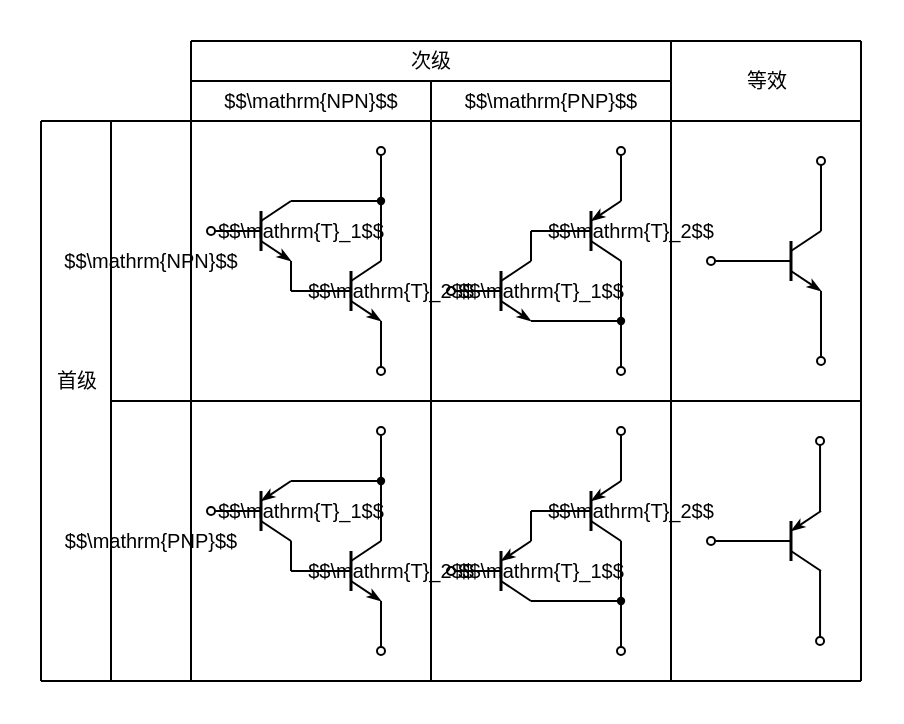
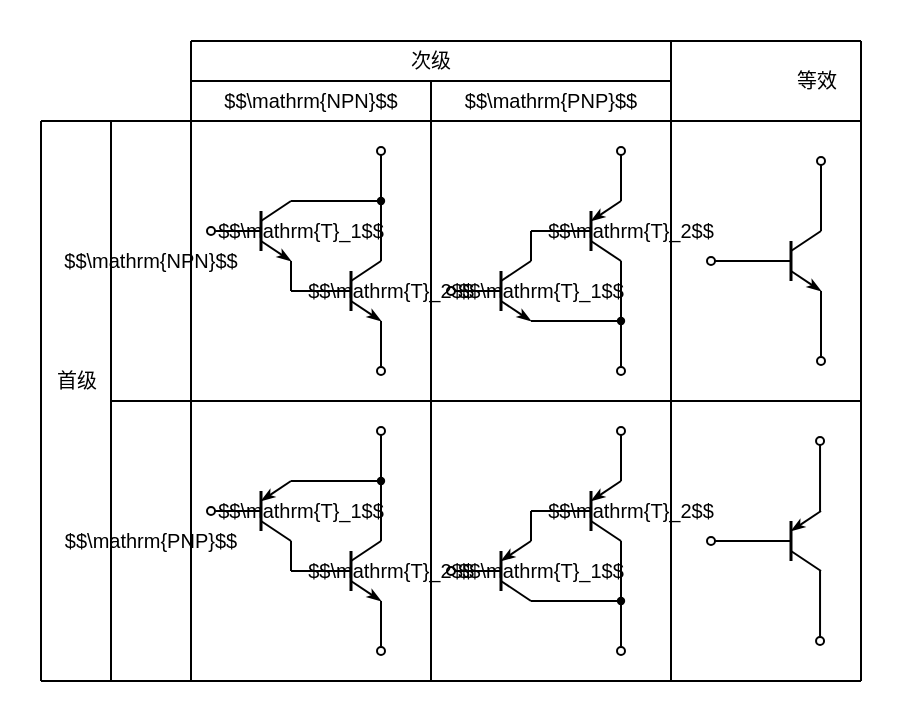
(766, 81) -> (816, 81)
